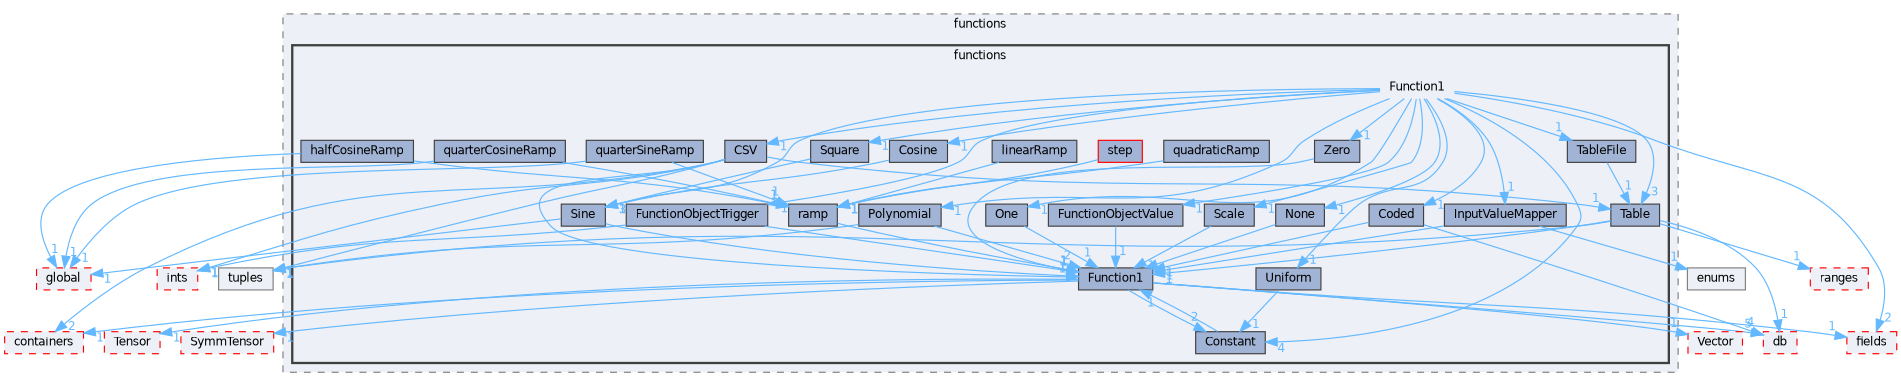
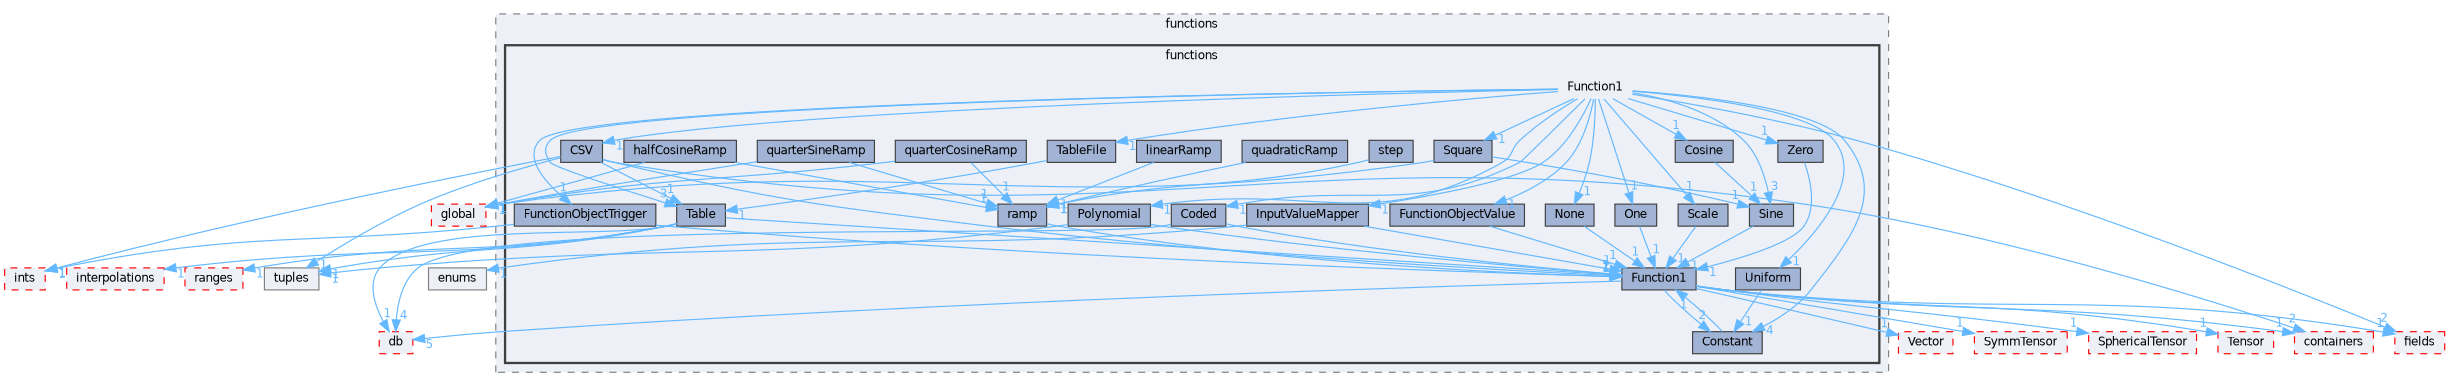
(1120, 151) -> (1391, 151)
(332, 246) -> (966, 184)
none -> (115, 279)
none -> (2143, 343)
